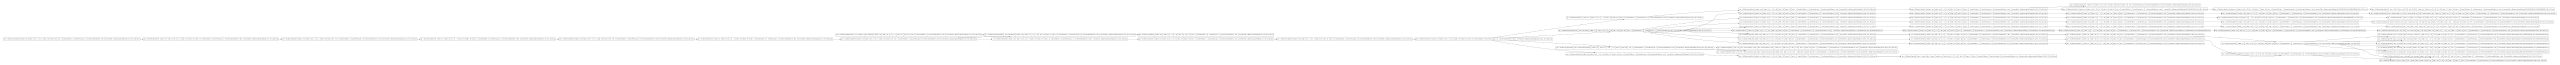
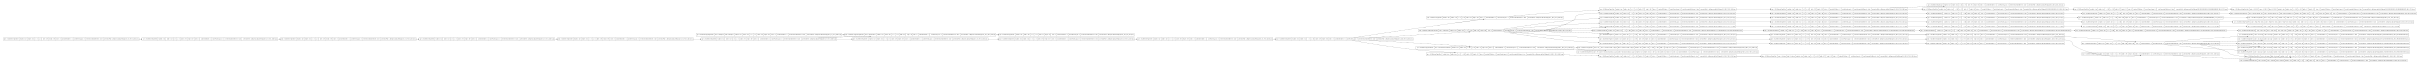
(2131, 5) -> (1991, 5)
(72, 39) -> none
